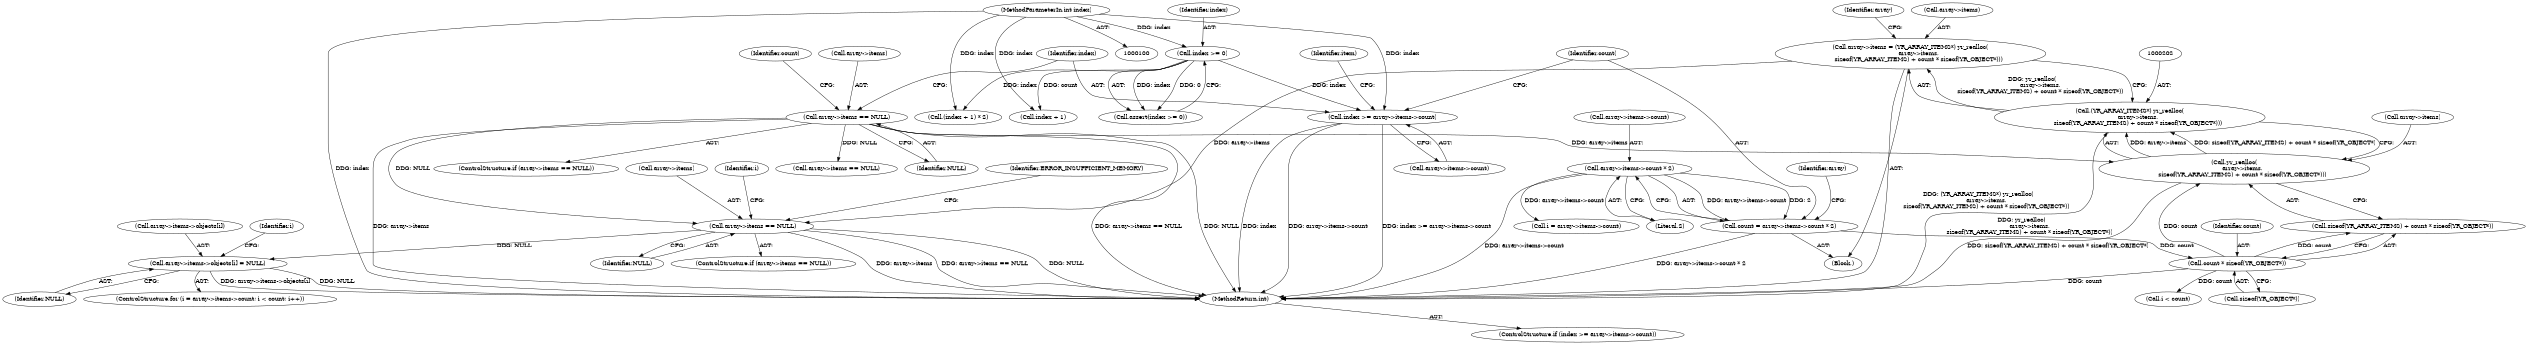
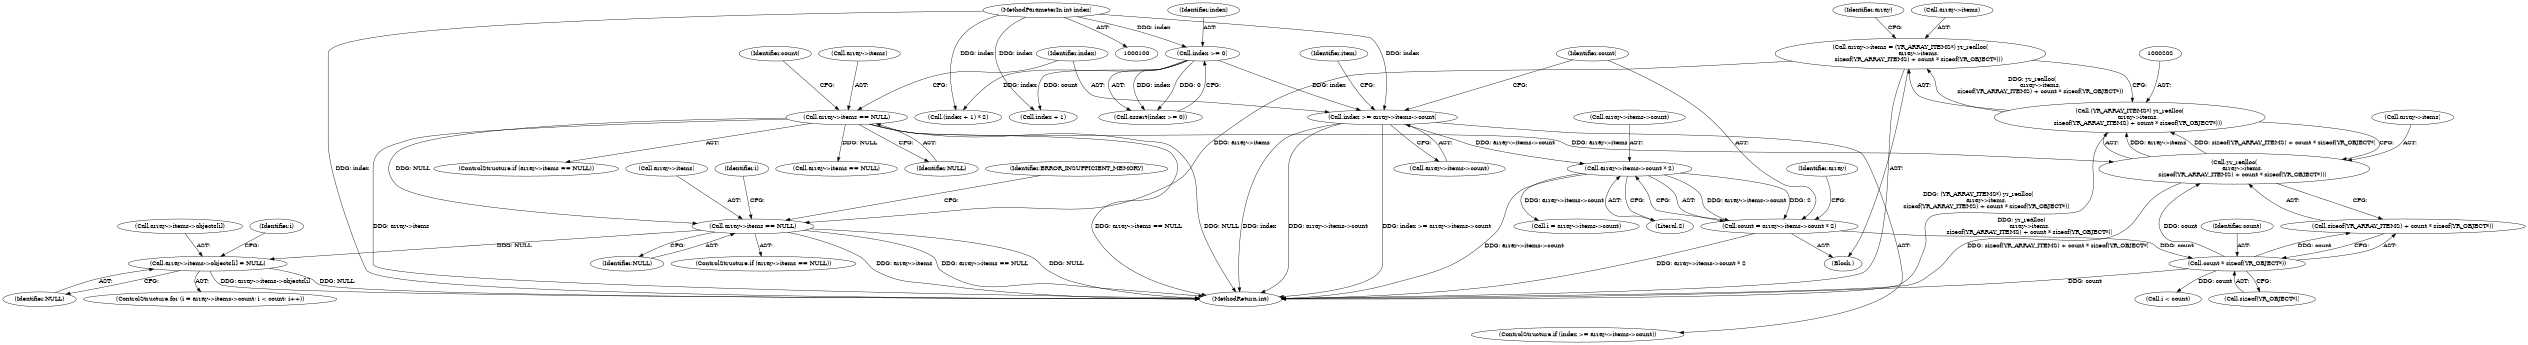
none -> (1491, 149)
(1396, 316) -> (1831, 145)
